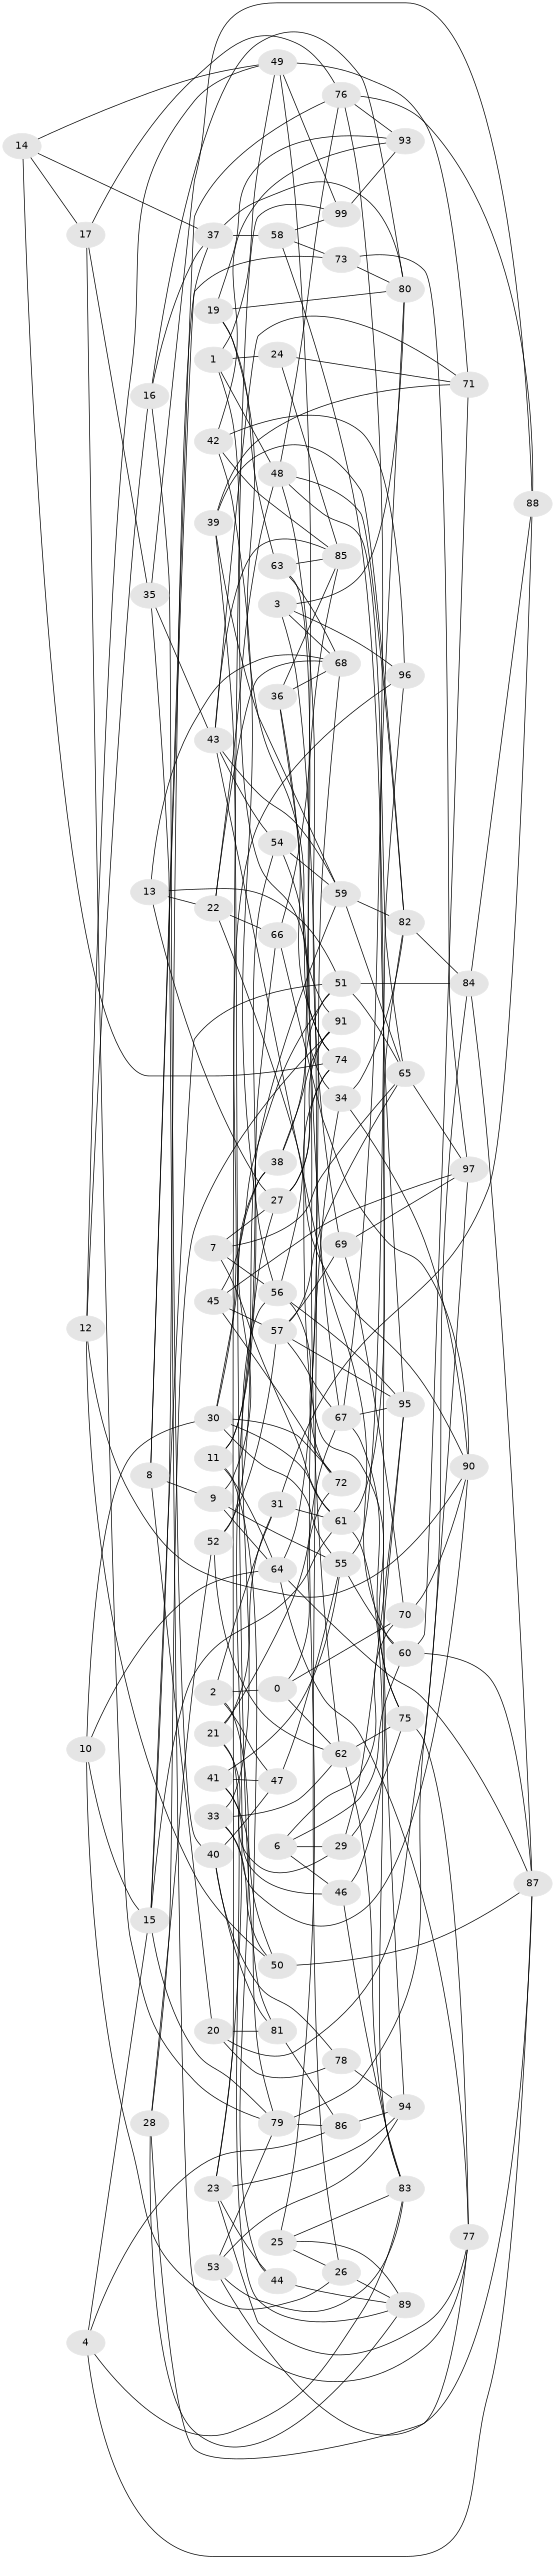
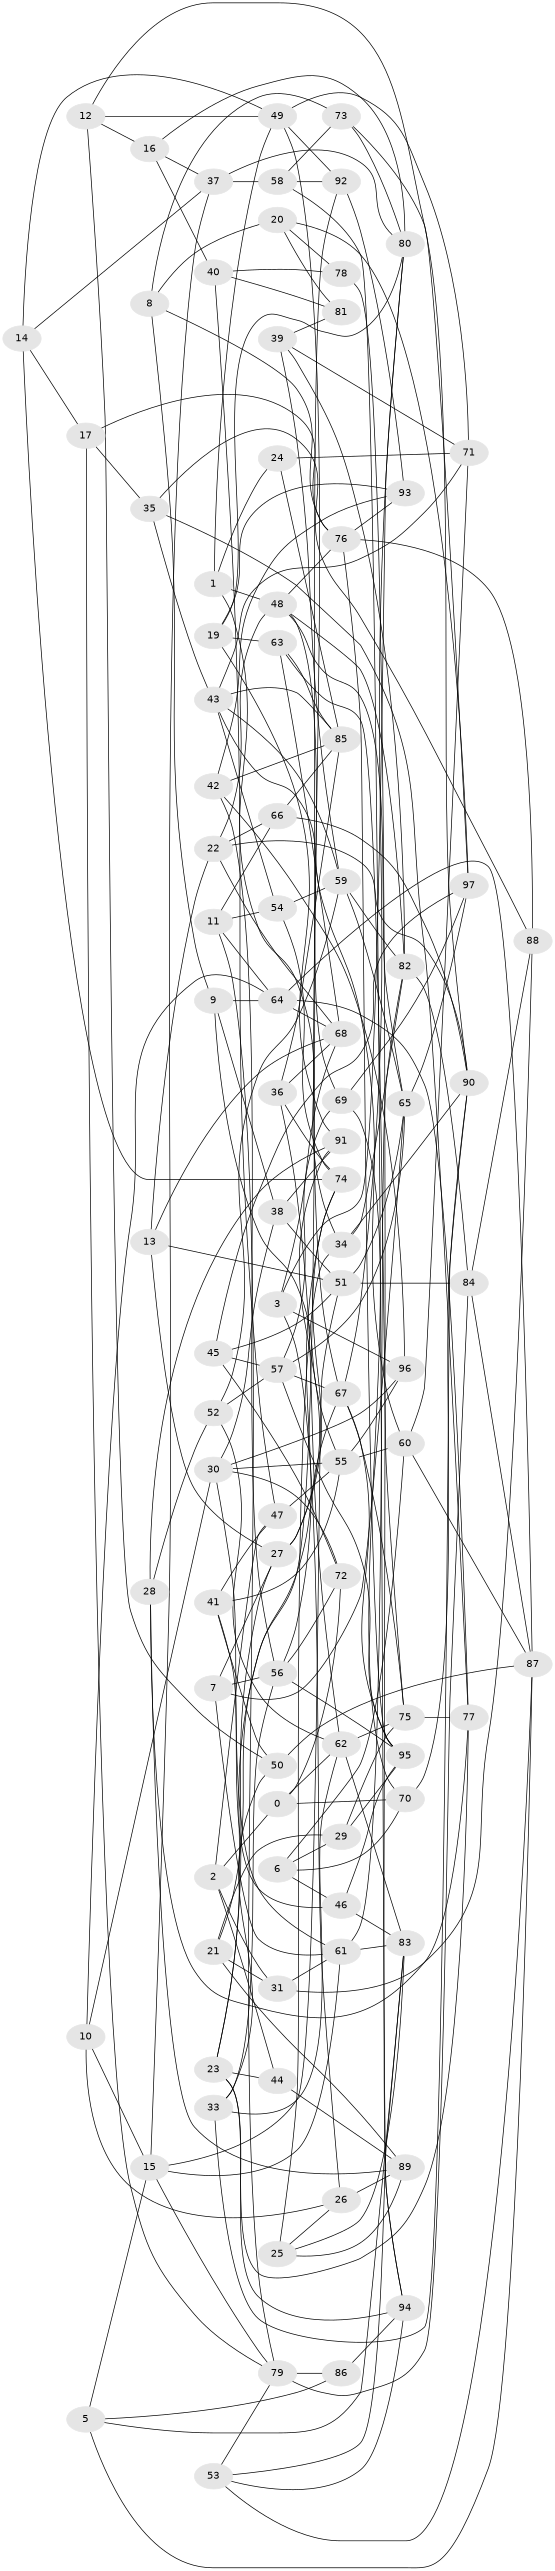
(341, 214) -> (341, 182)
(309, 2079) -> none
(86, 2343) -> (86, 2419)
